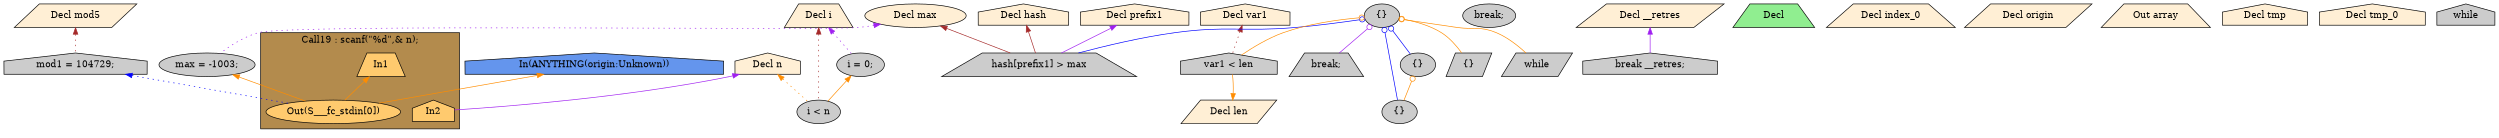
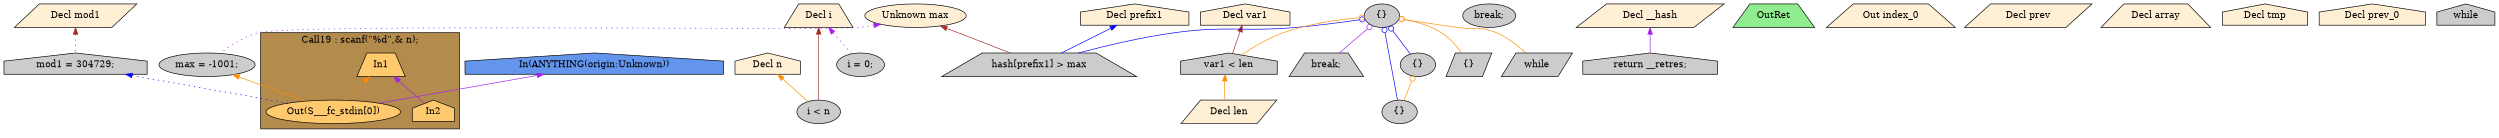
(76, 16) -> (76, 16)
(916, 16) -> (916, 16)
(1023, 16) -> none
(1650, 16) -> (1650, 16)
(1774, 16) -> (1774, 16)
(1891, 16) -> (1891, 16)
(2028, 16) -> (2028, 16)
(2156, 16) -> (2156, 16)
(2372, 16) -> (2372, 16)
(1086, 41) -> (1086, 41)
(1236, 43) -> (1236, 43)
(76, 65) -> (76, 65)
(207, 65) -> (207, 65)
(1650, 65) -> (1650, 65)
(819, 67) -> (819, 67)
(1233, 84) -> (1224, 91)
(454, 90) -> (454, 90)
(795, 90) -> (795, 90)
(355, 91) -> (355, 91)
(837, 91) -> none
(594, 97) -> (412, 92)
